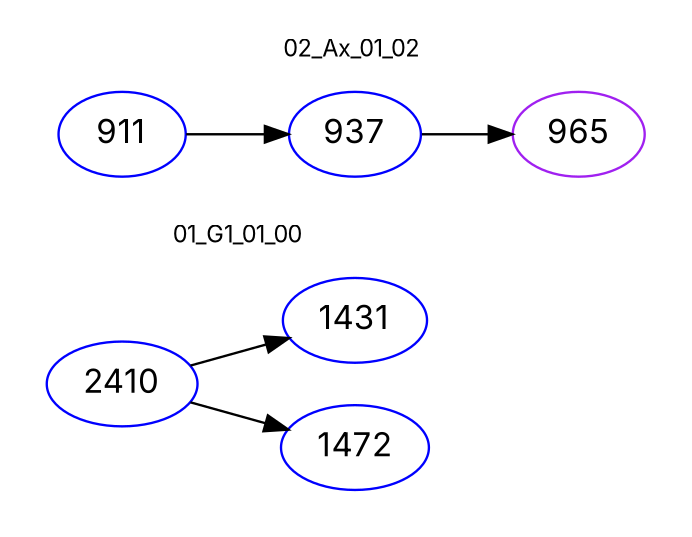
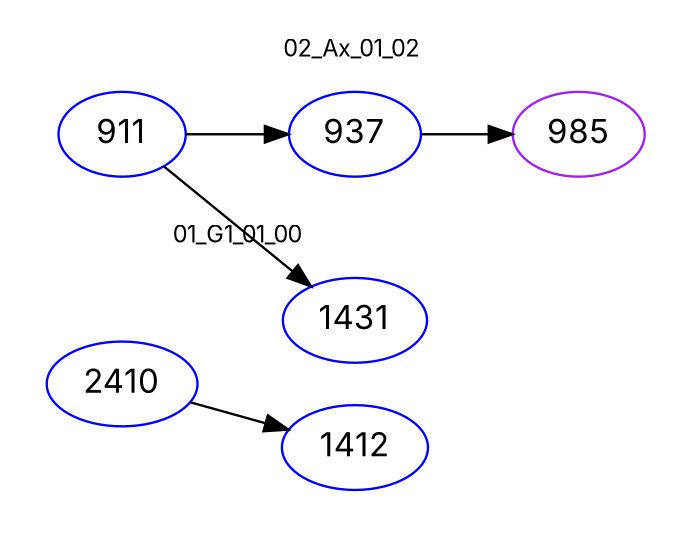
(579, 134) -> (579, 134)
(228, 355) -> (241, 229)
(355, 448) -> (355, 448)
